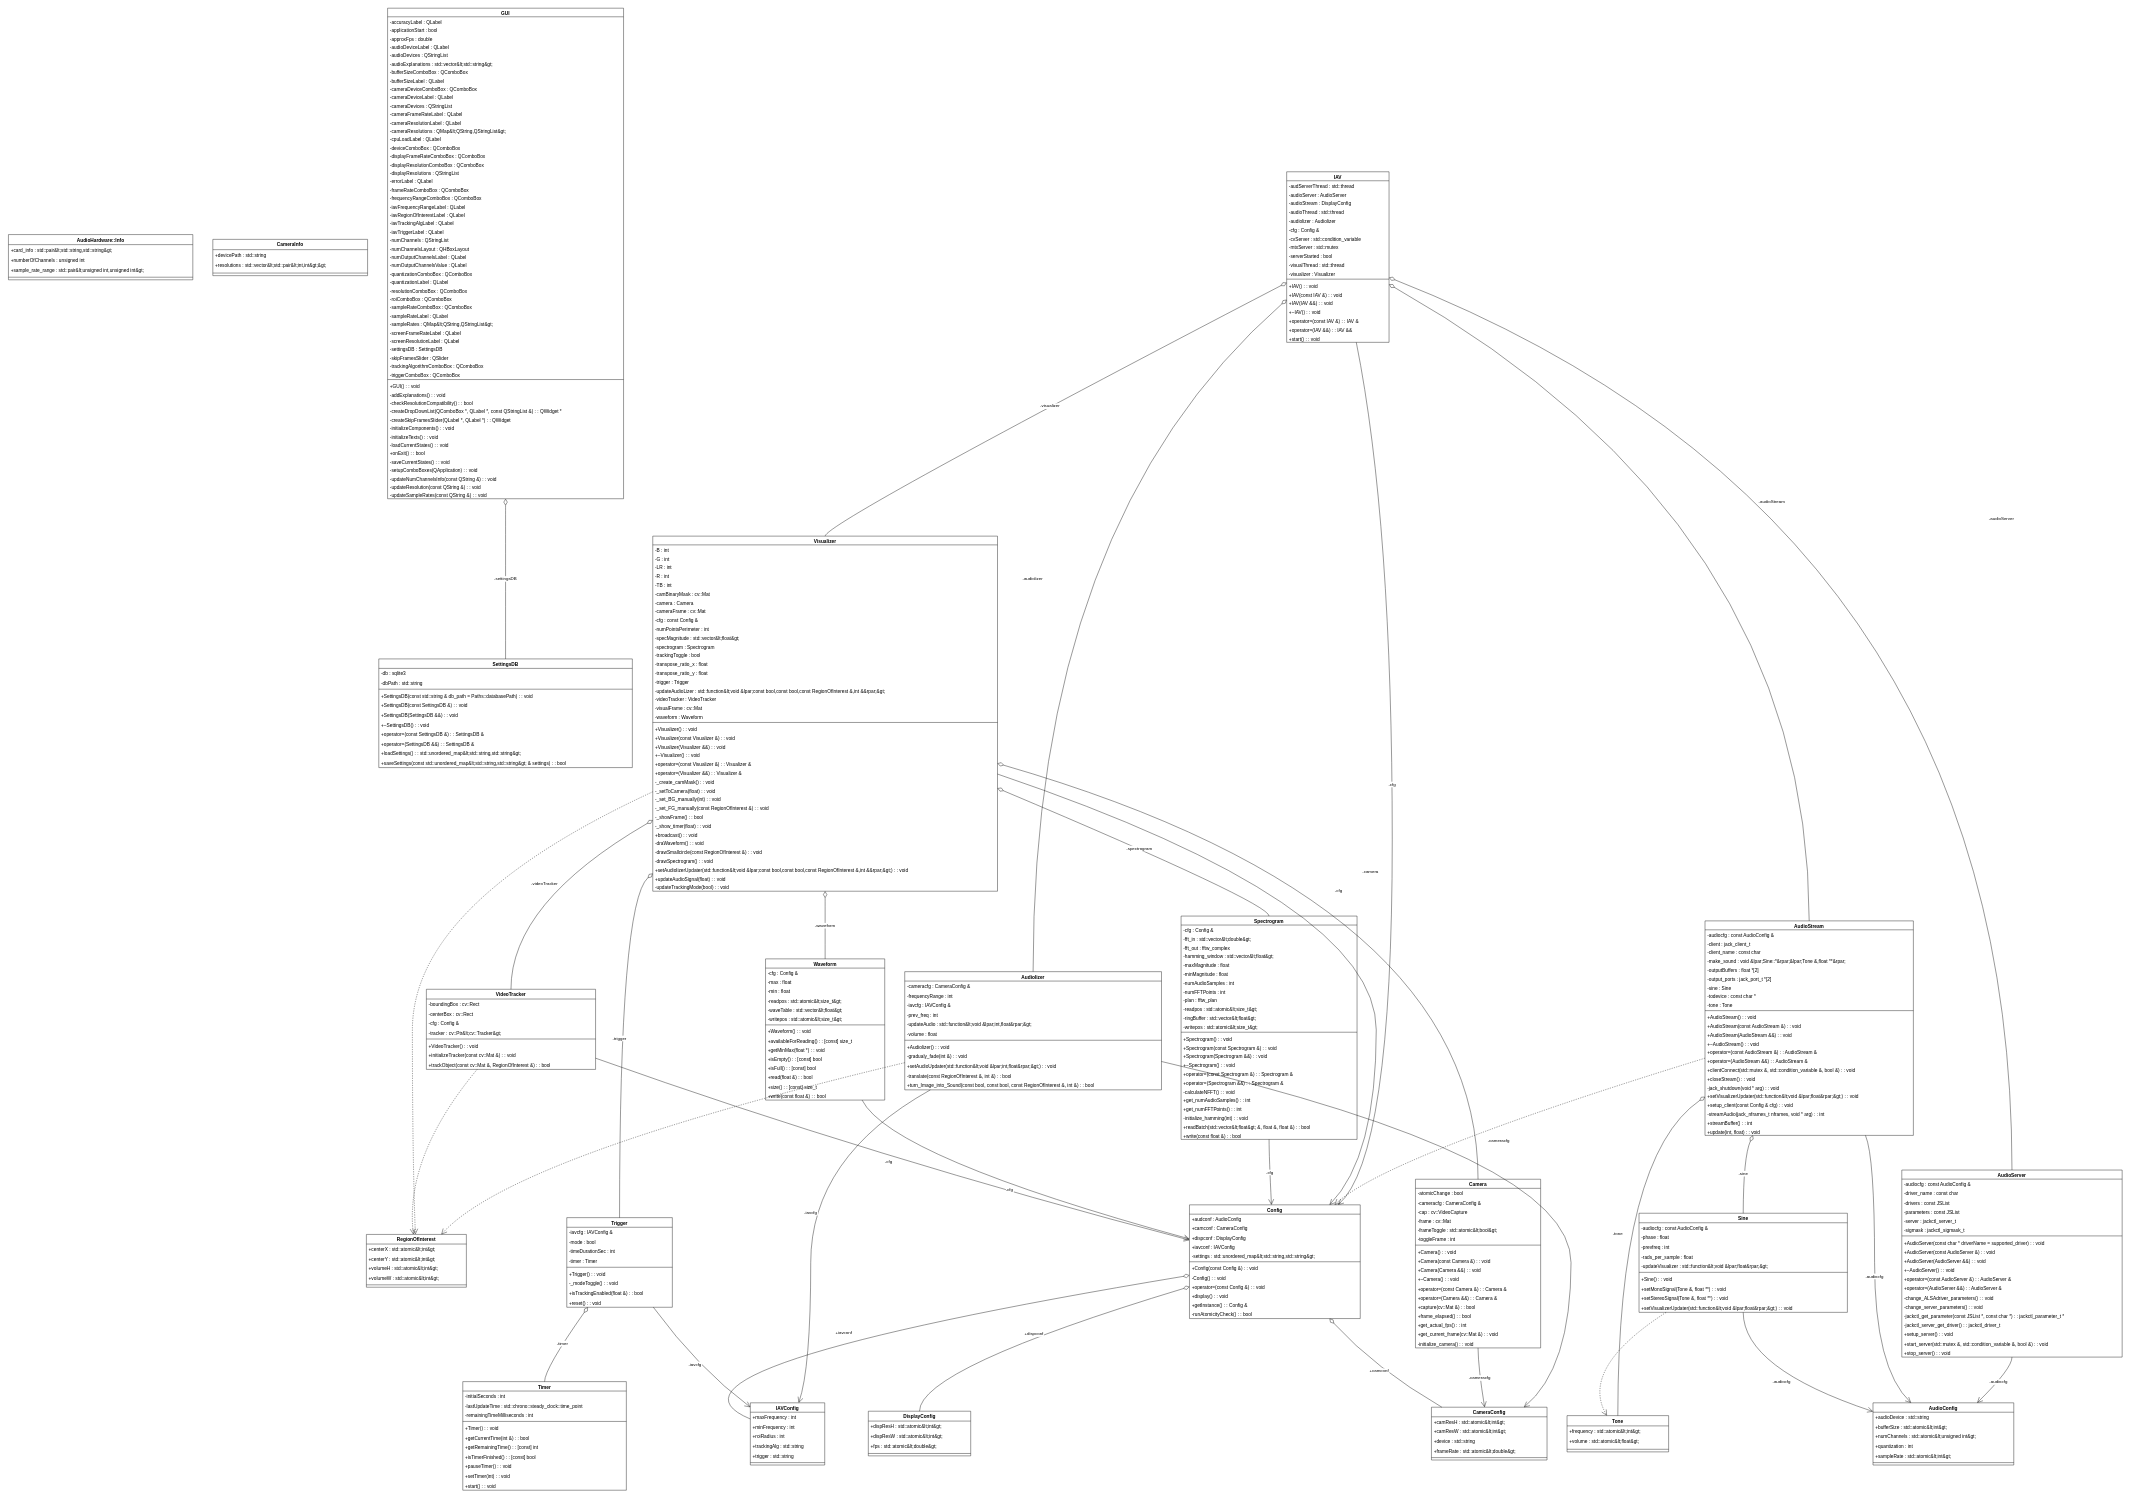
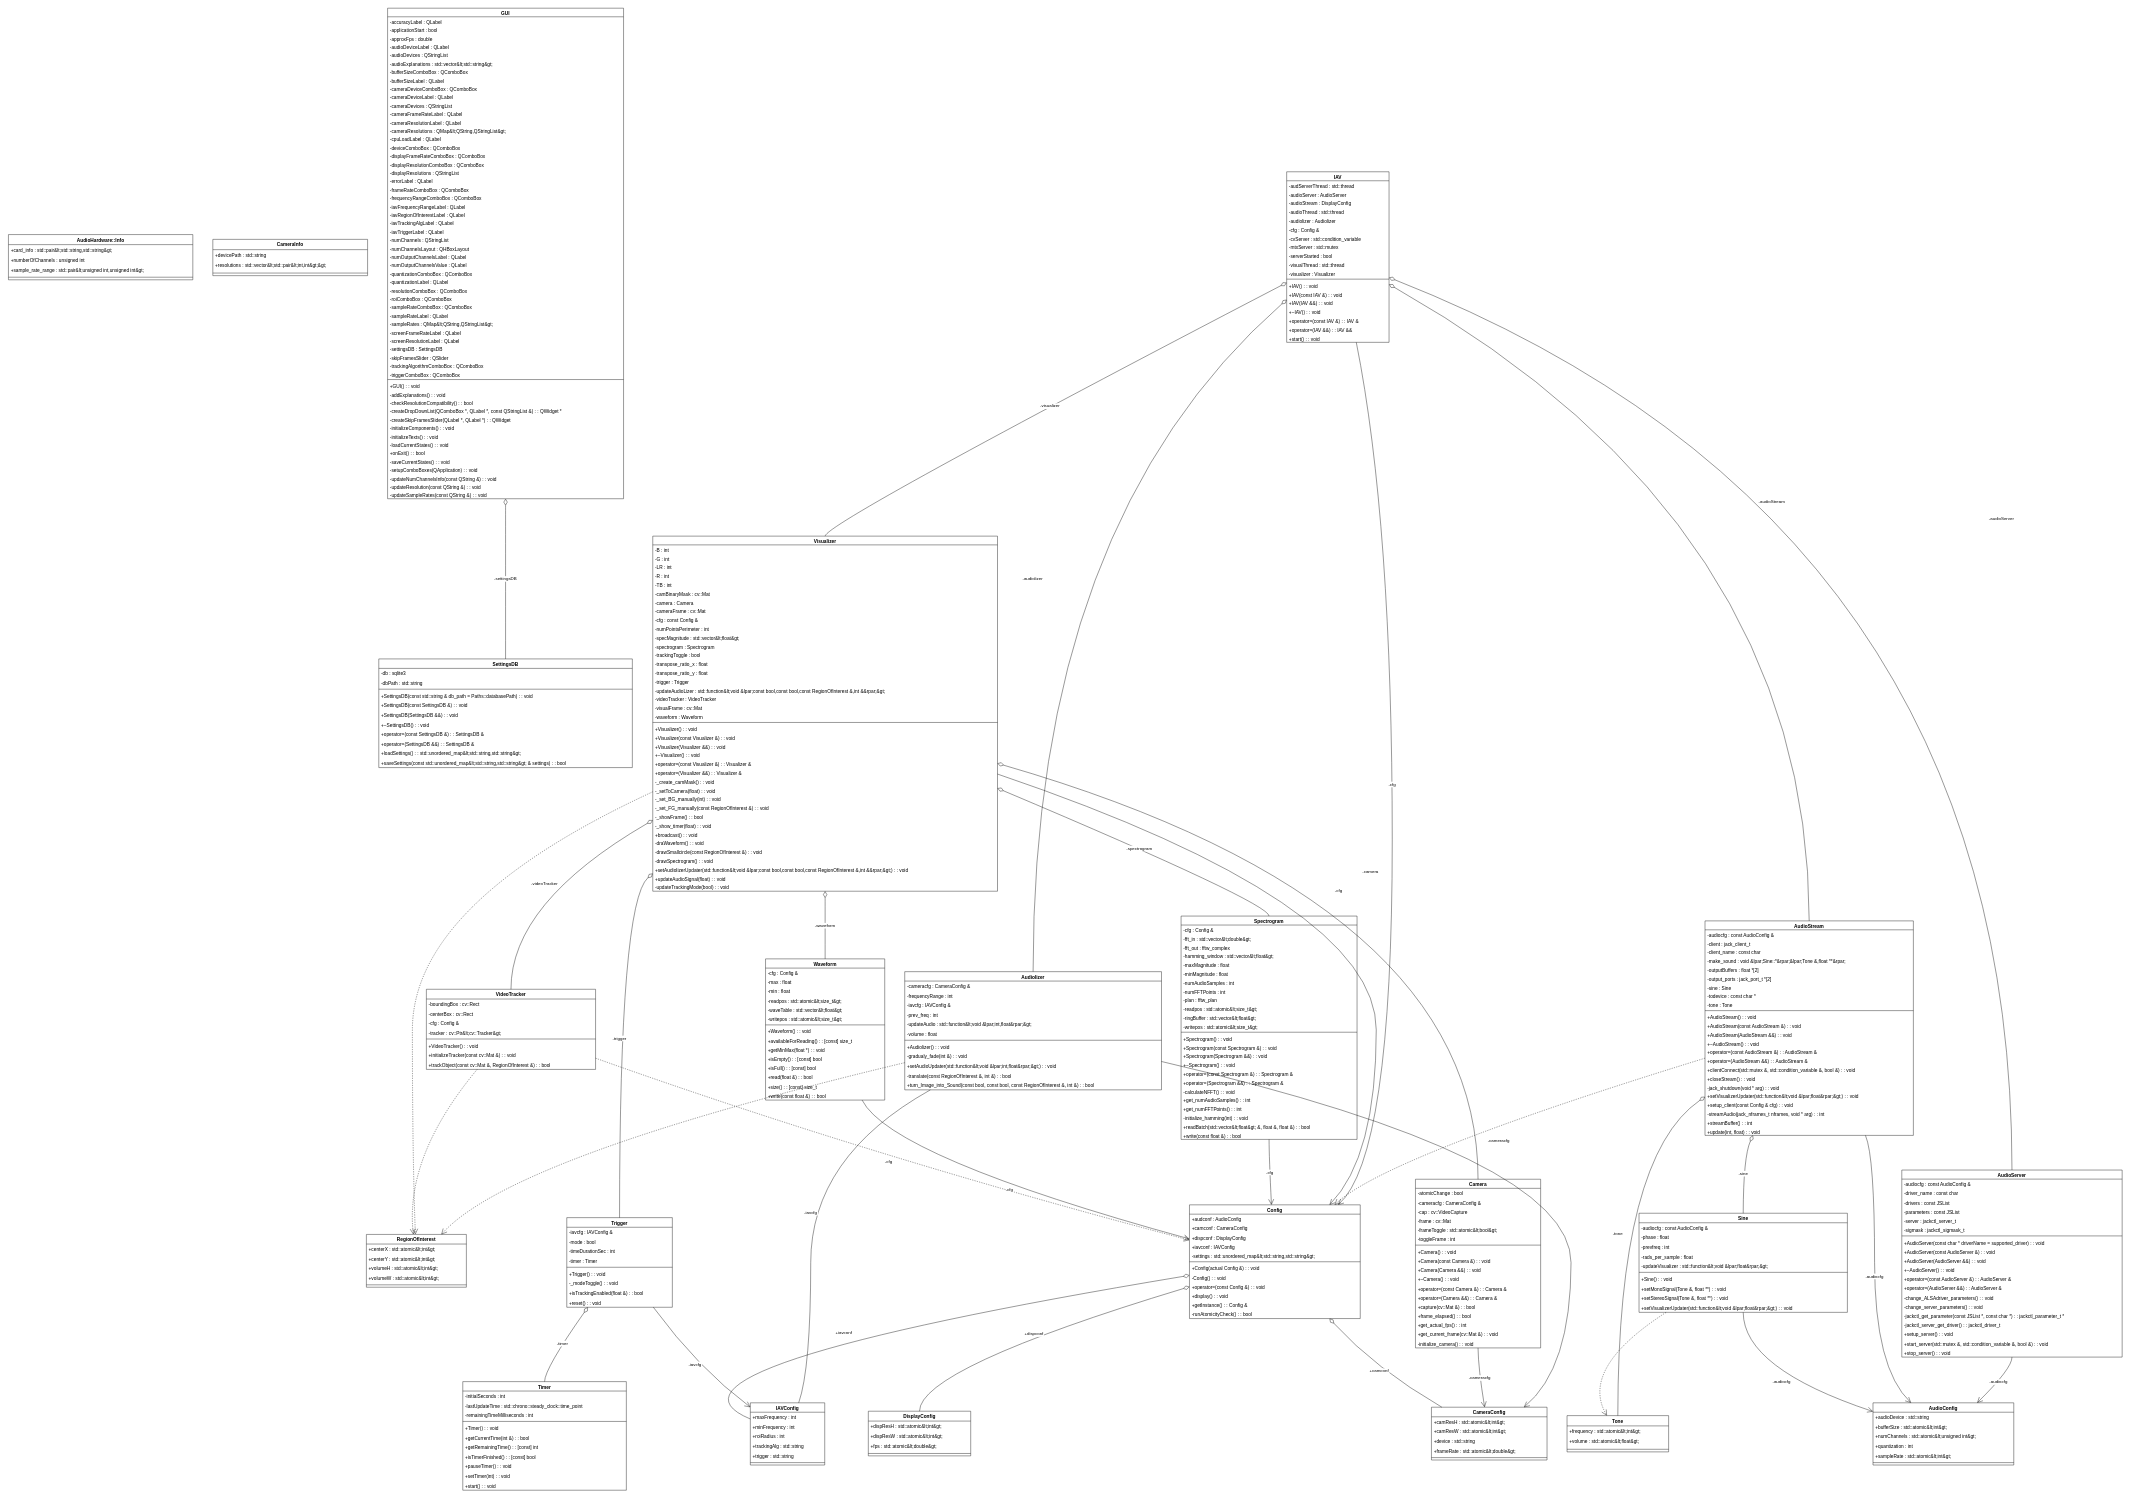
(799, 1127) -> (799, 1127)
(1228, 1269) -> (1229, 1269)
(800, 1399) -> (800, 1400)
